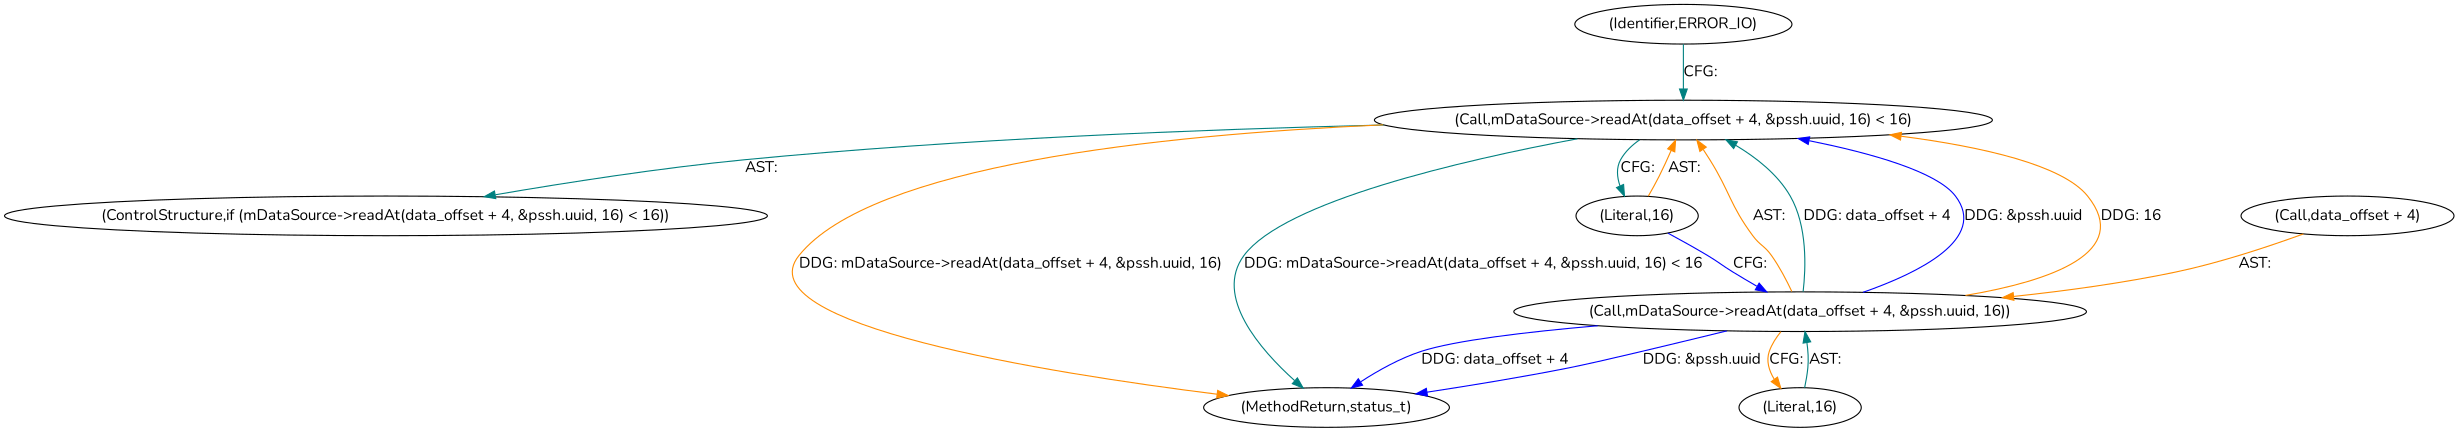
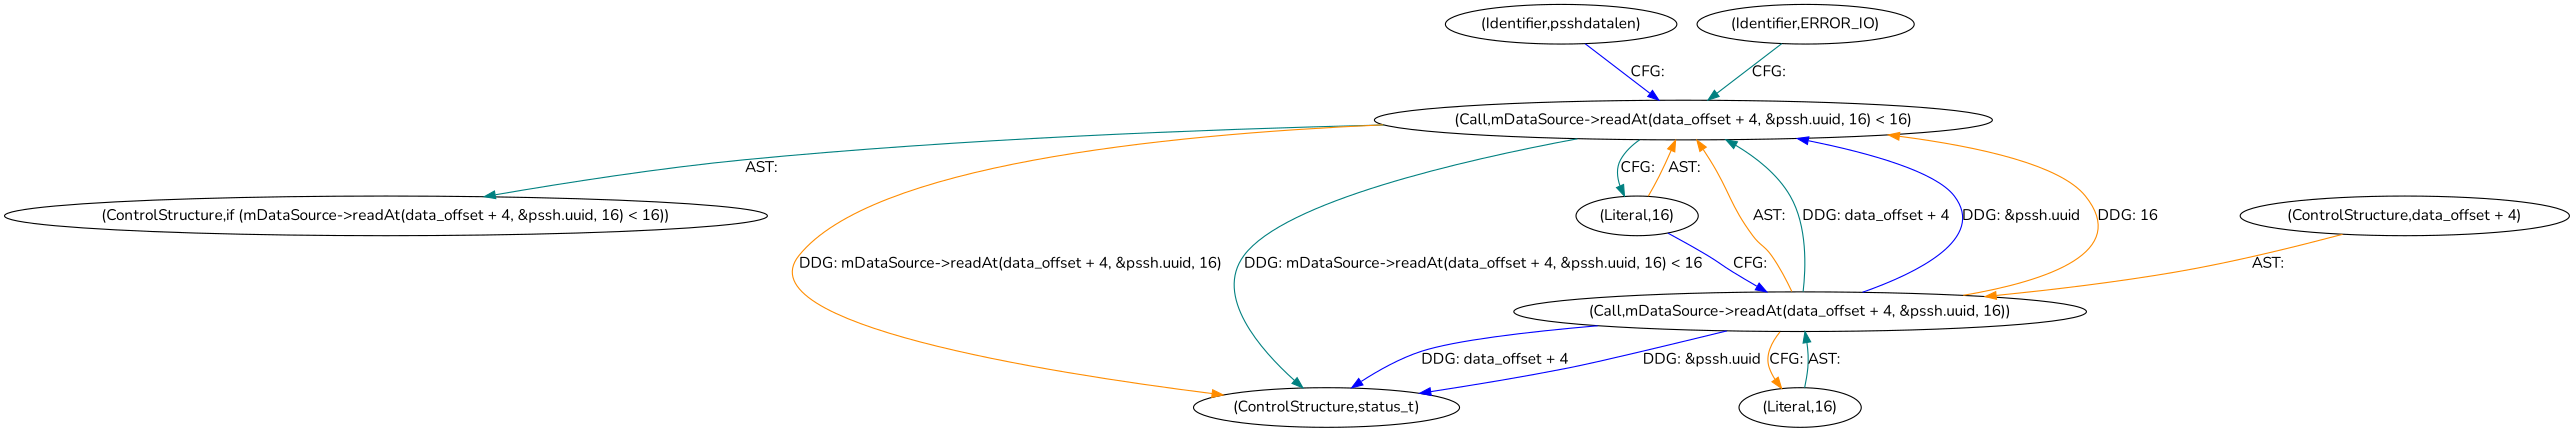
none -> (1561, 24)
(2348, 216) -> (2405, 216)
(1327, 408) -> (1327, 408)
